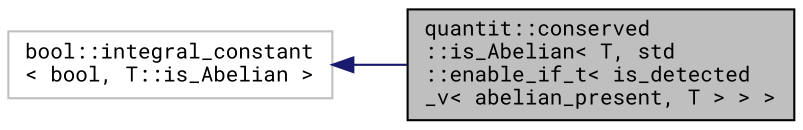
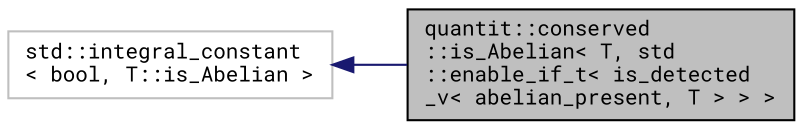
(170, 65) -> (170, 65)
